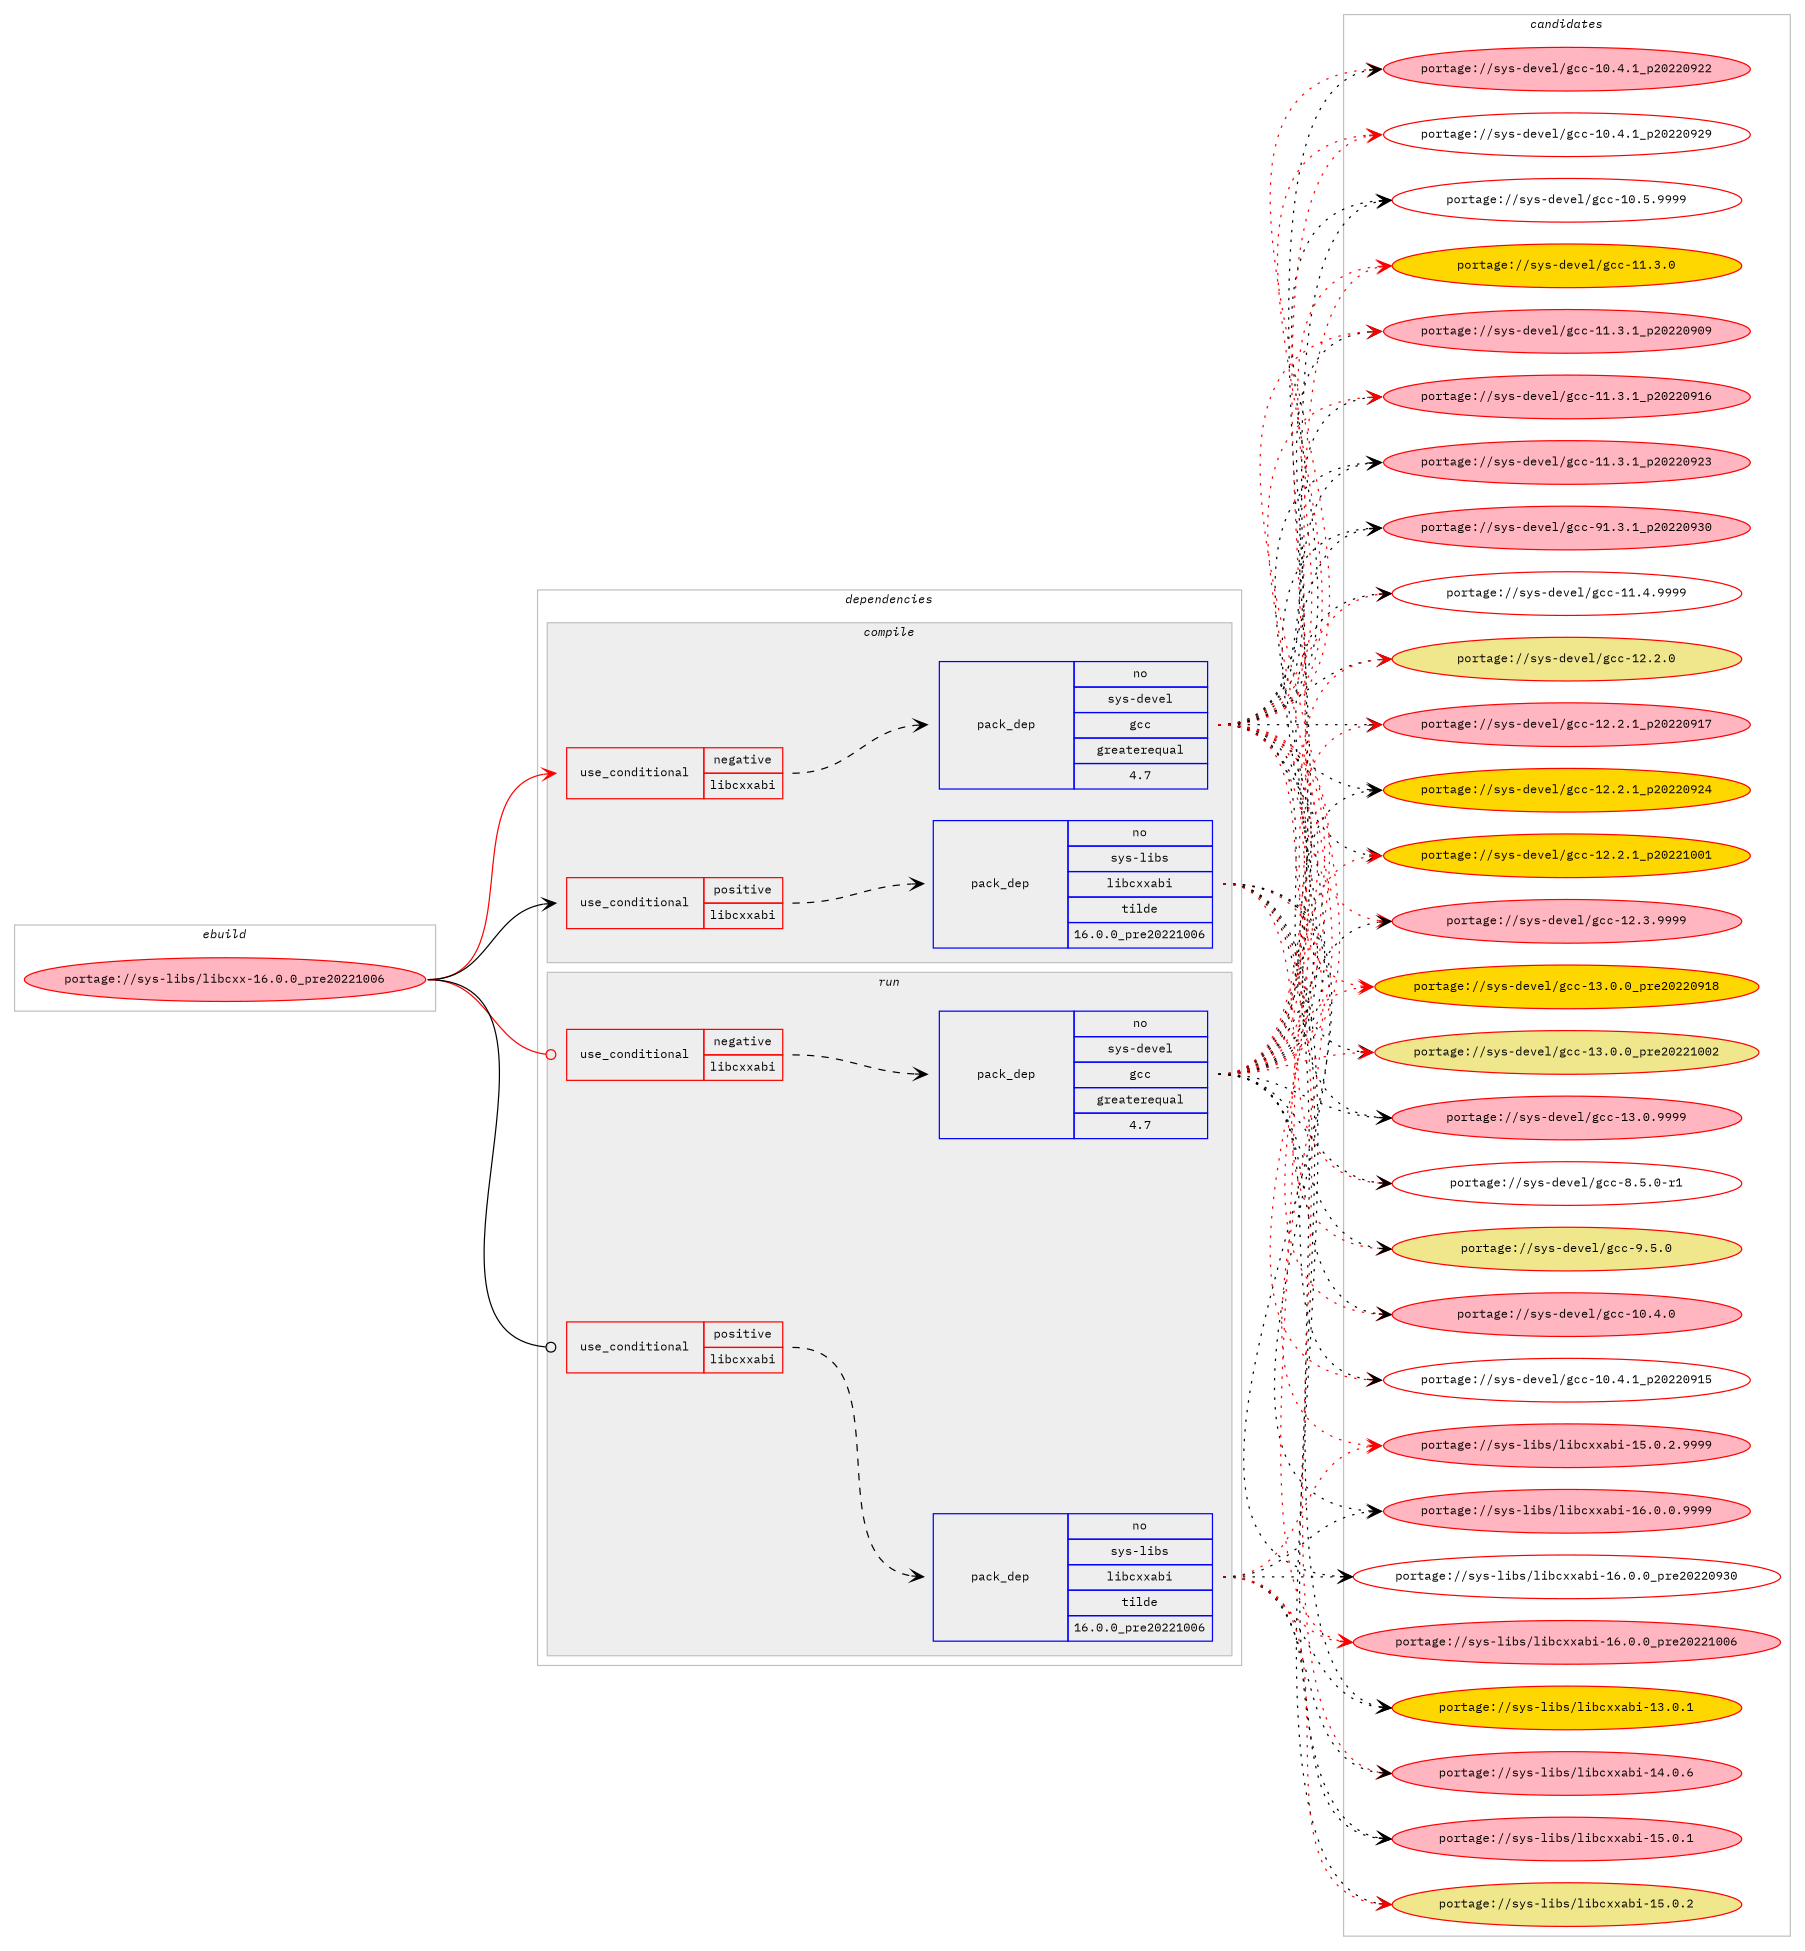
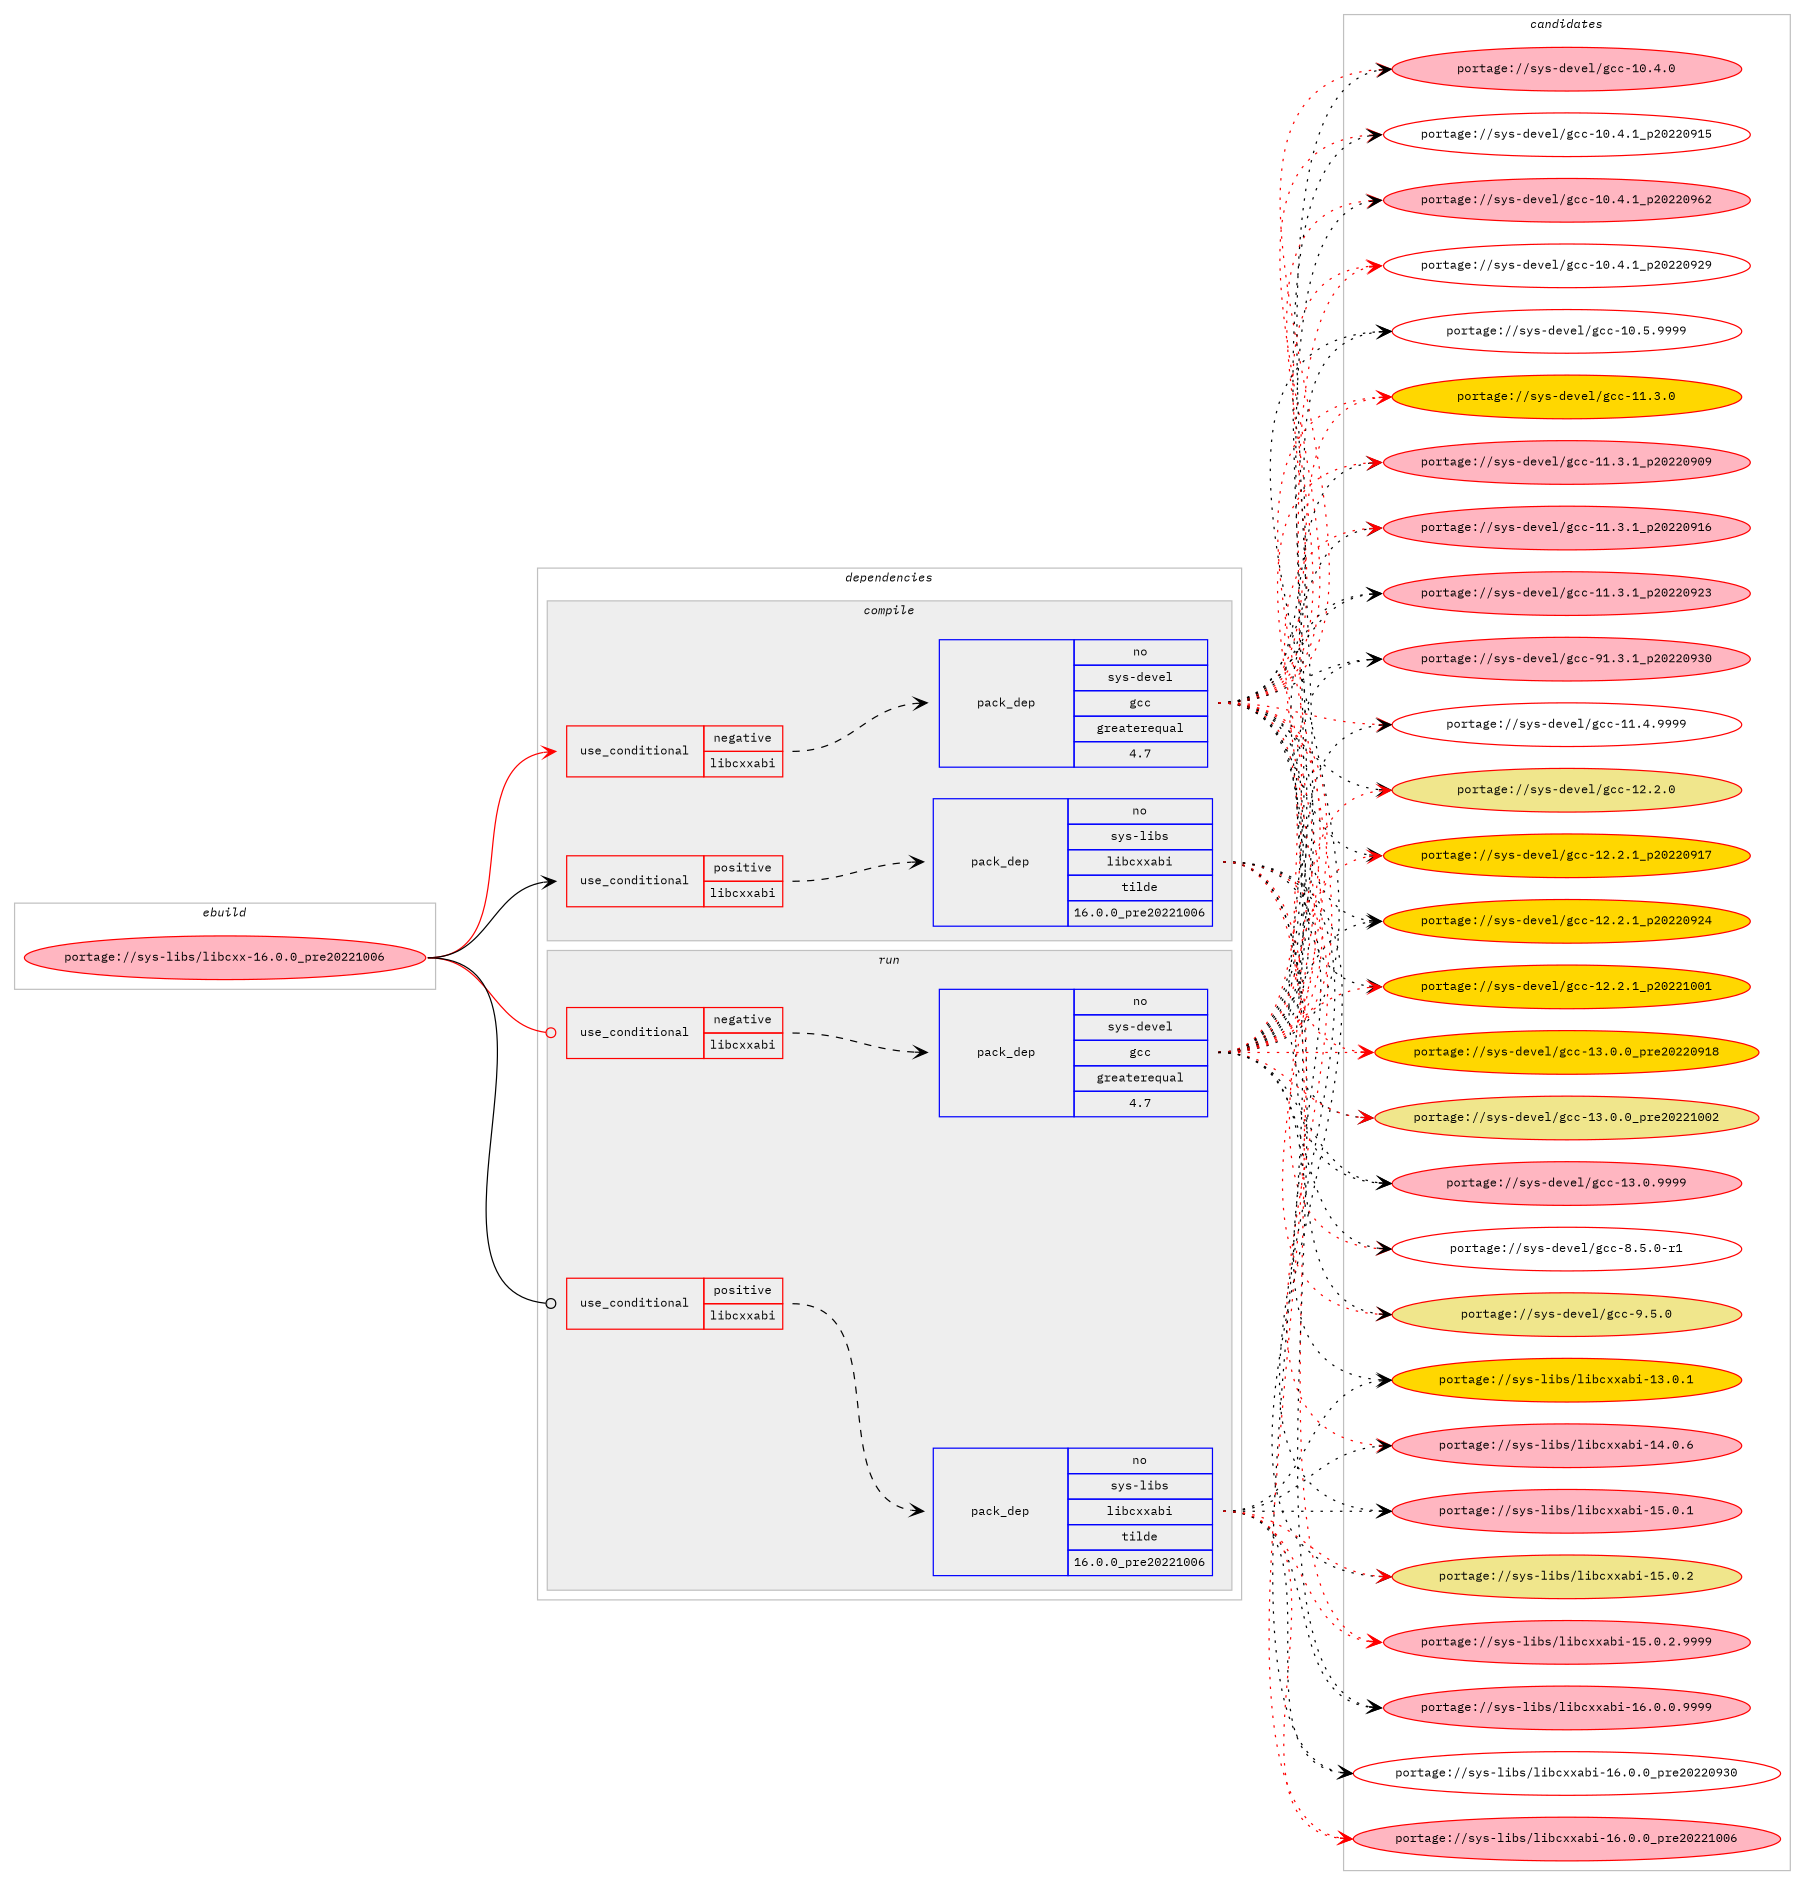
(1567, 69) -> (1567, 200)
(1567, 725) -> (1567, 856)
(1567, 921) -> none
